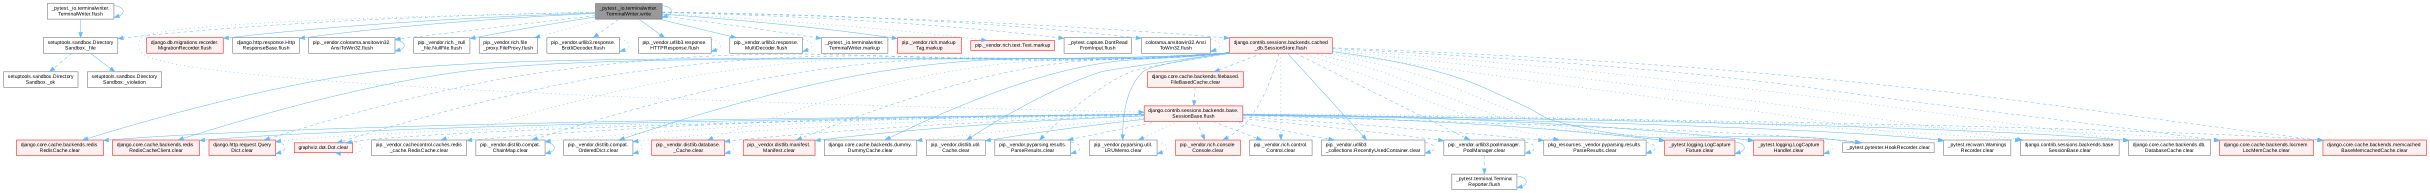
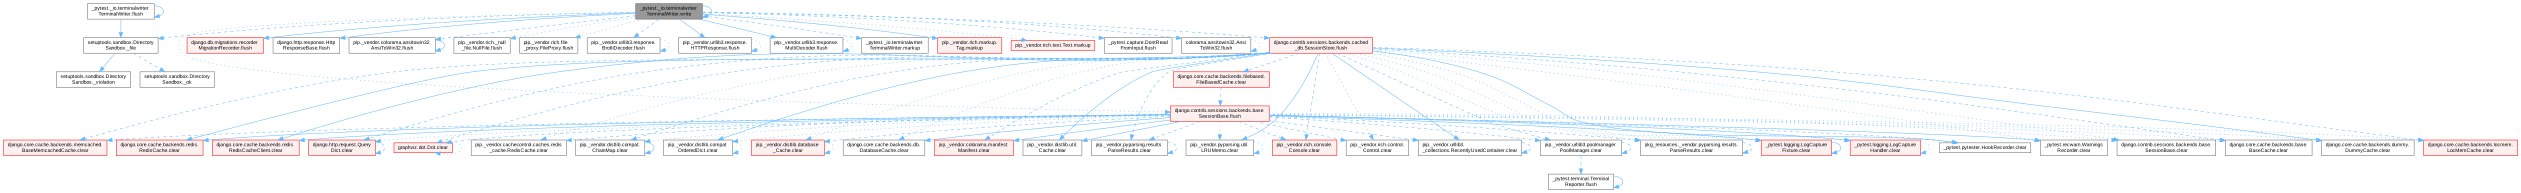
(535, 27) -> (575, 27)
(779, 148) -> (974, 148)
none -> (2269, 148)
